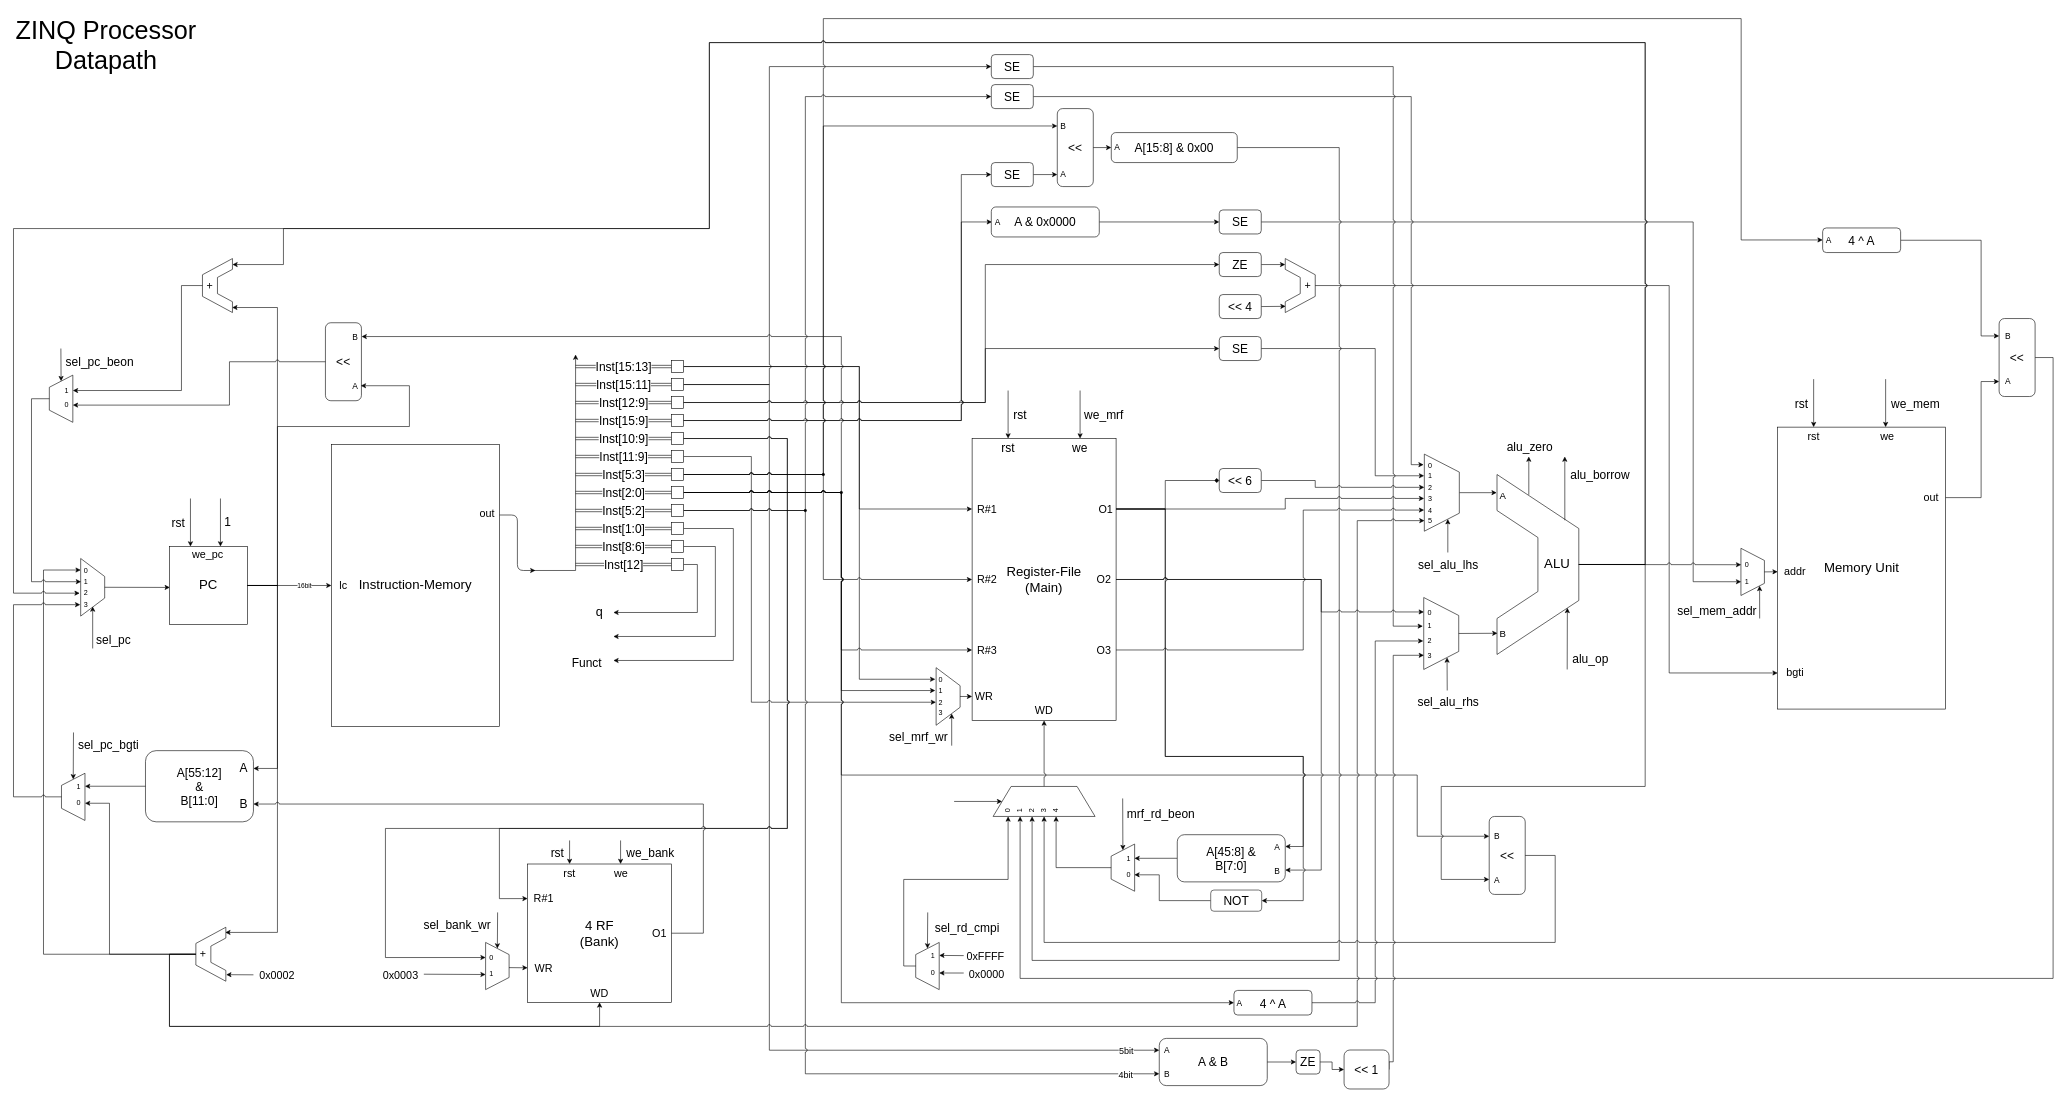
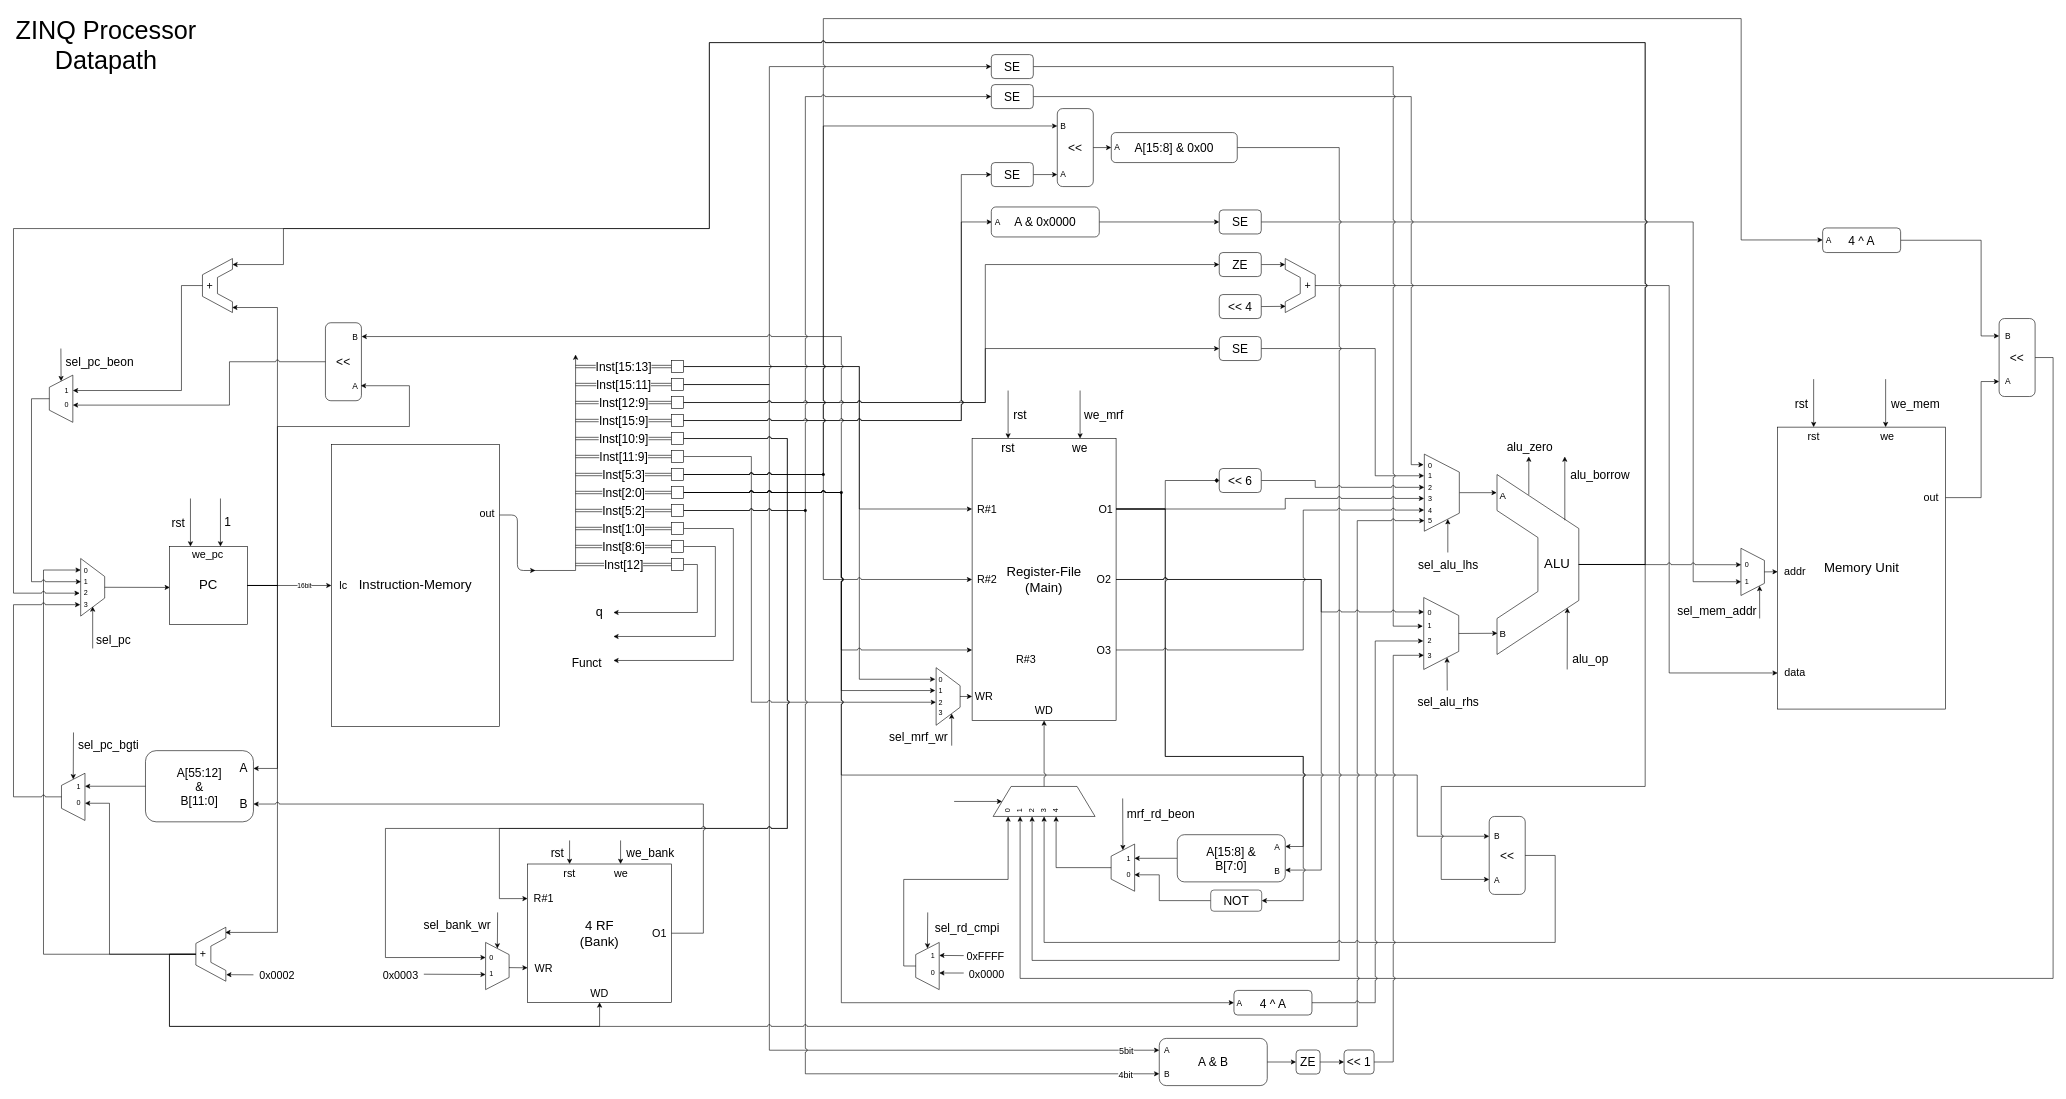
(987, 650) -> (1026, 659)
(1796, 673) -> (1796, 673)
(1232, 858) -> (1232, 858)
(1367, 1069) -> (1359, 1062)
